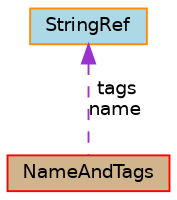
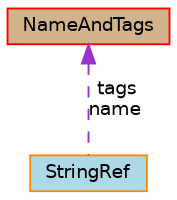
(89, 109) -> (89, 109)
